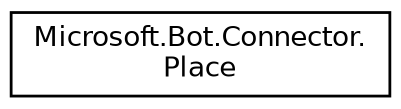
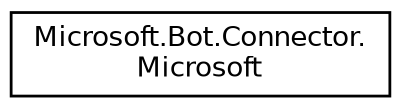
(200, 54) -> (200, 54)
